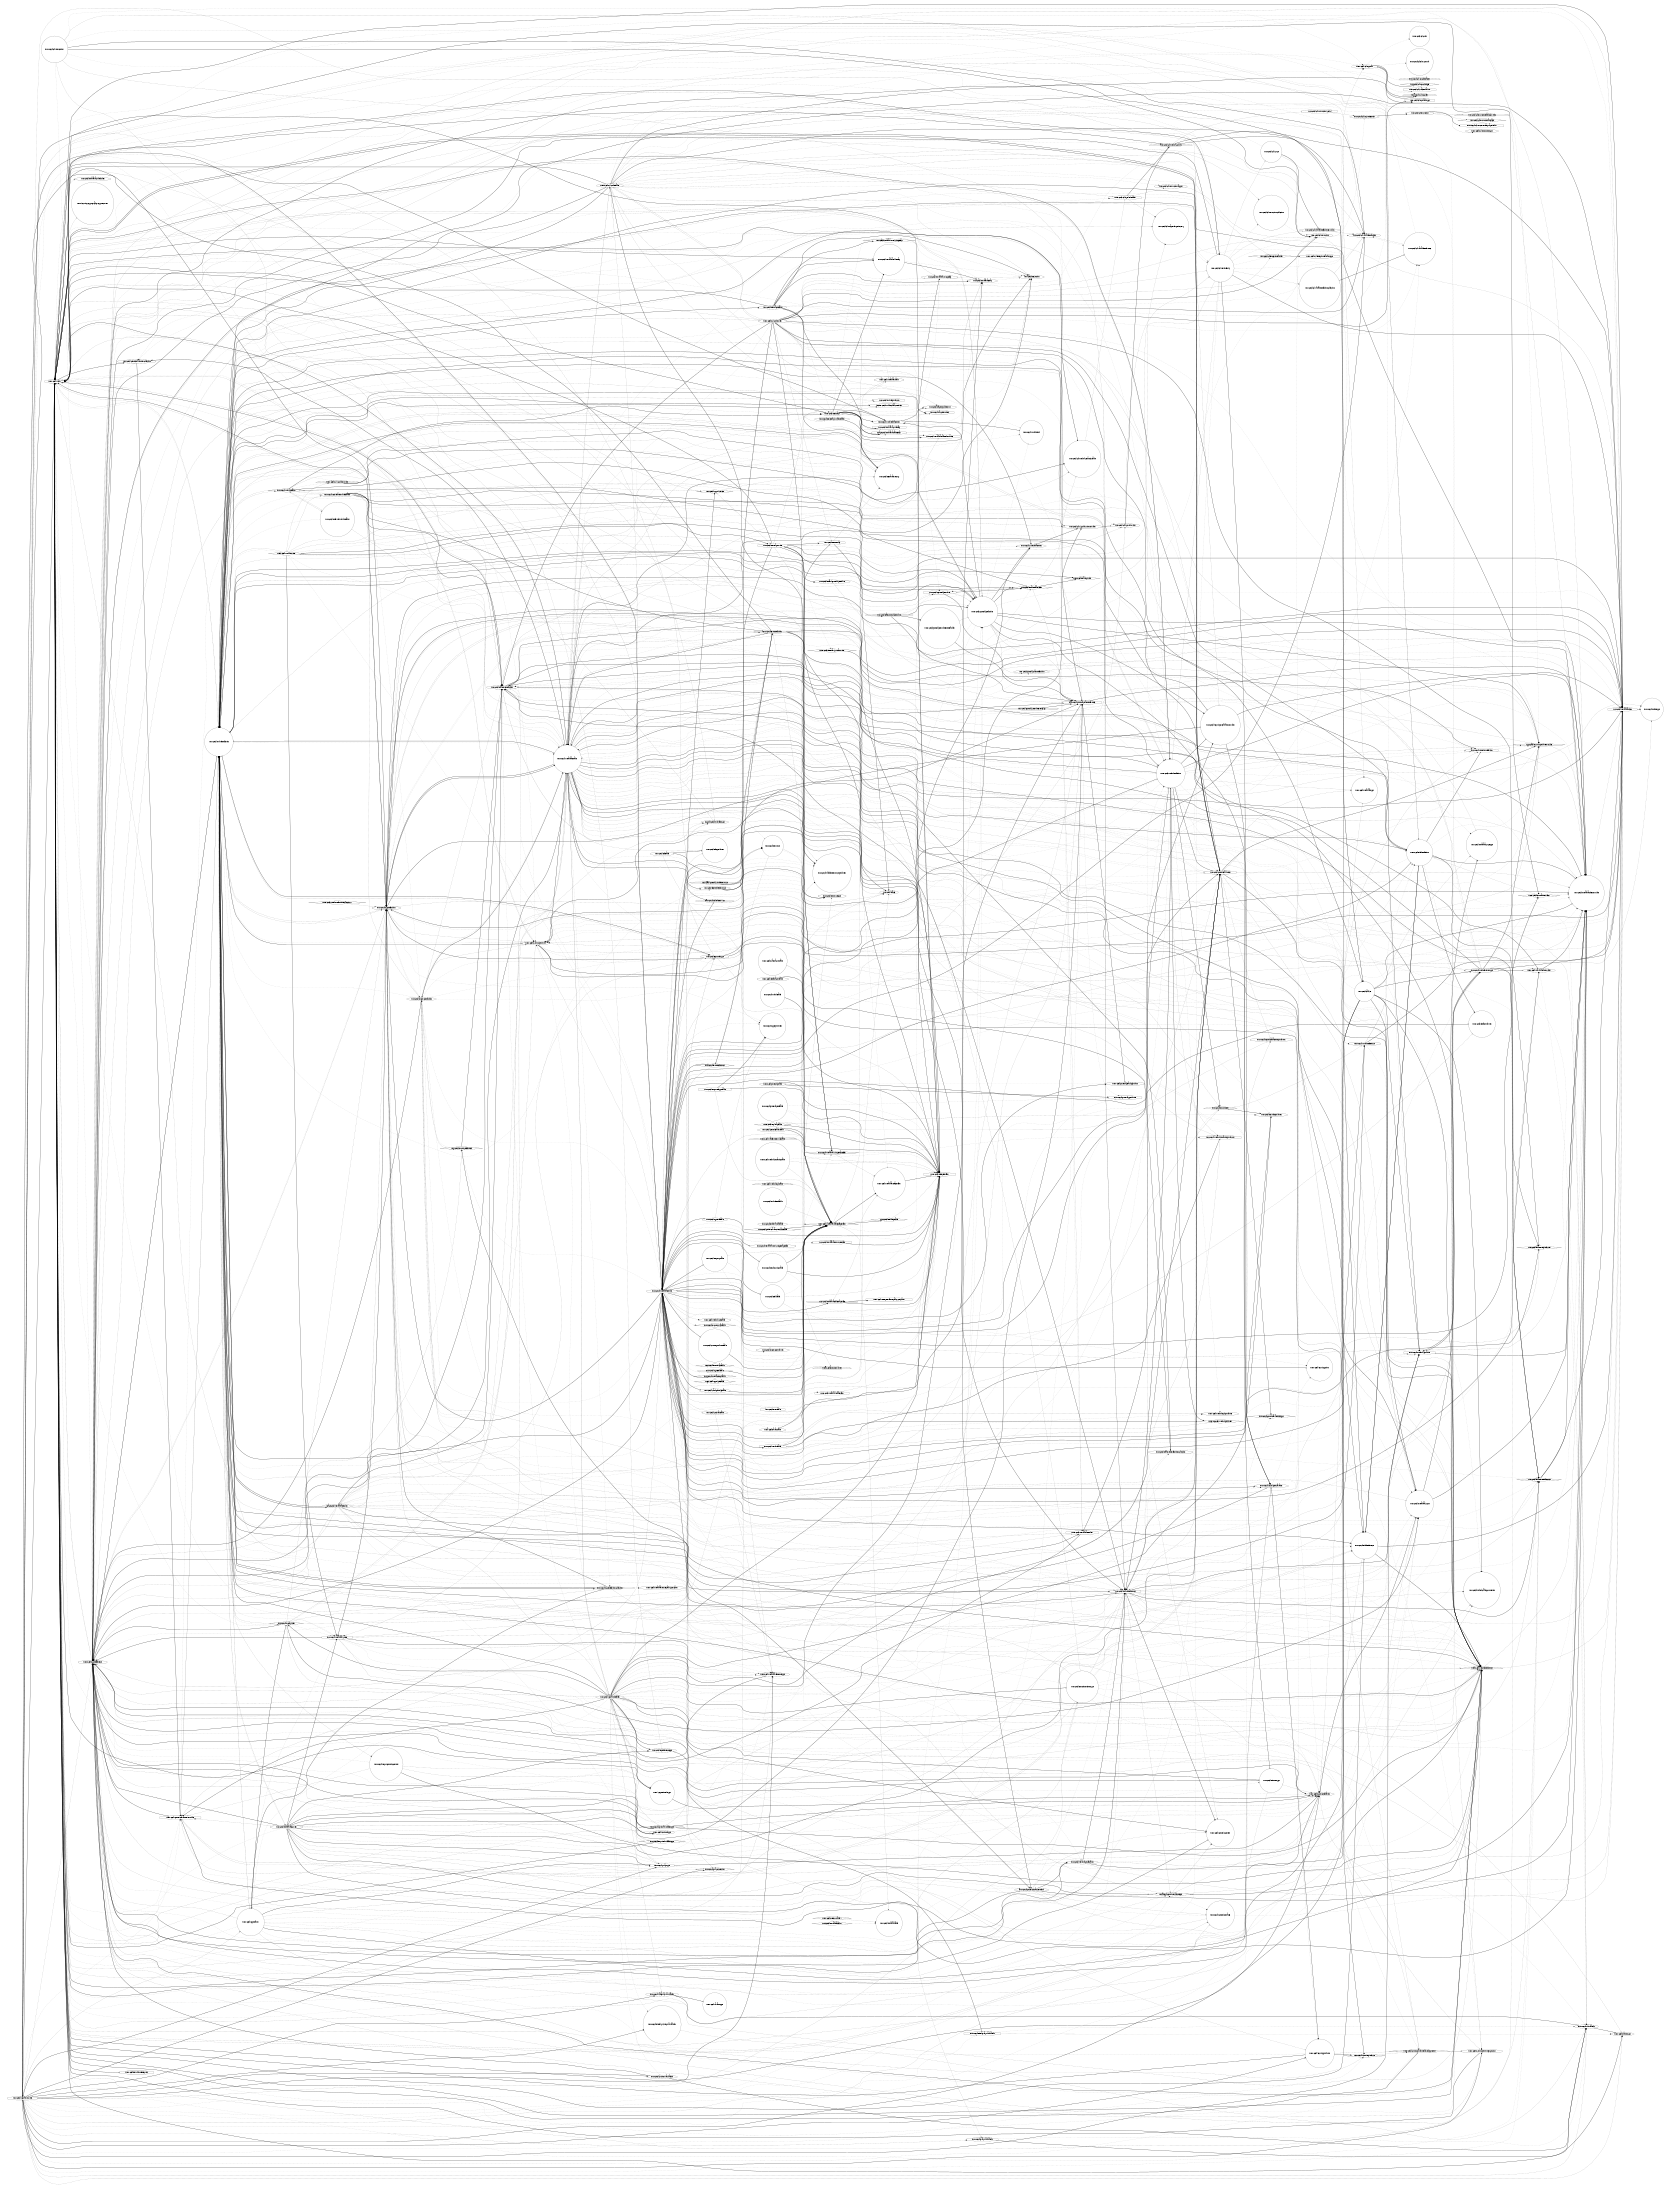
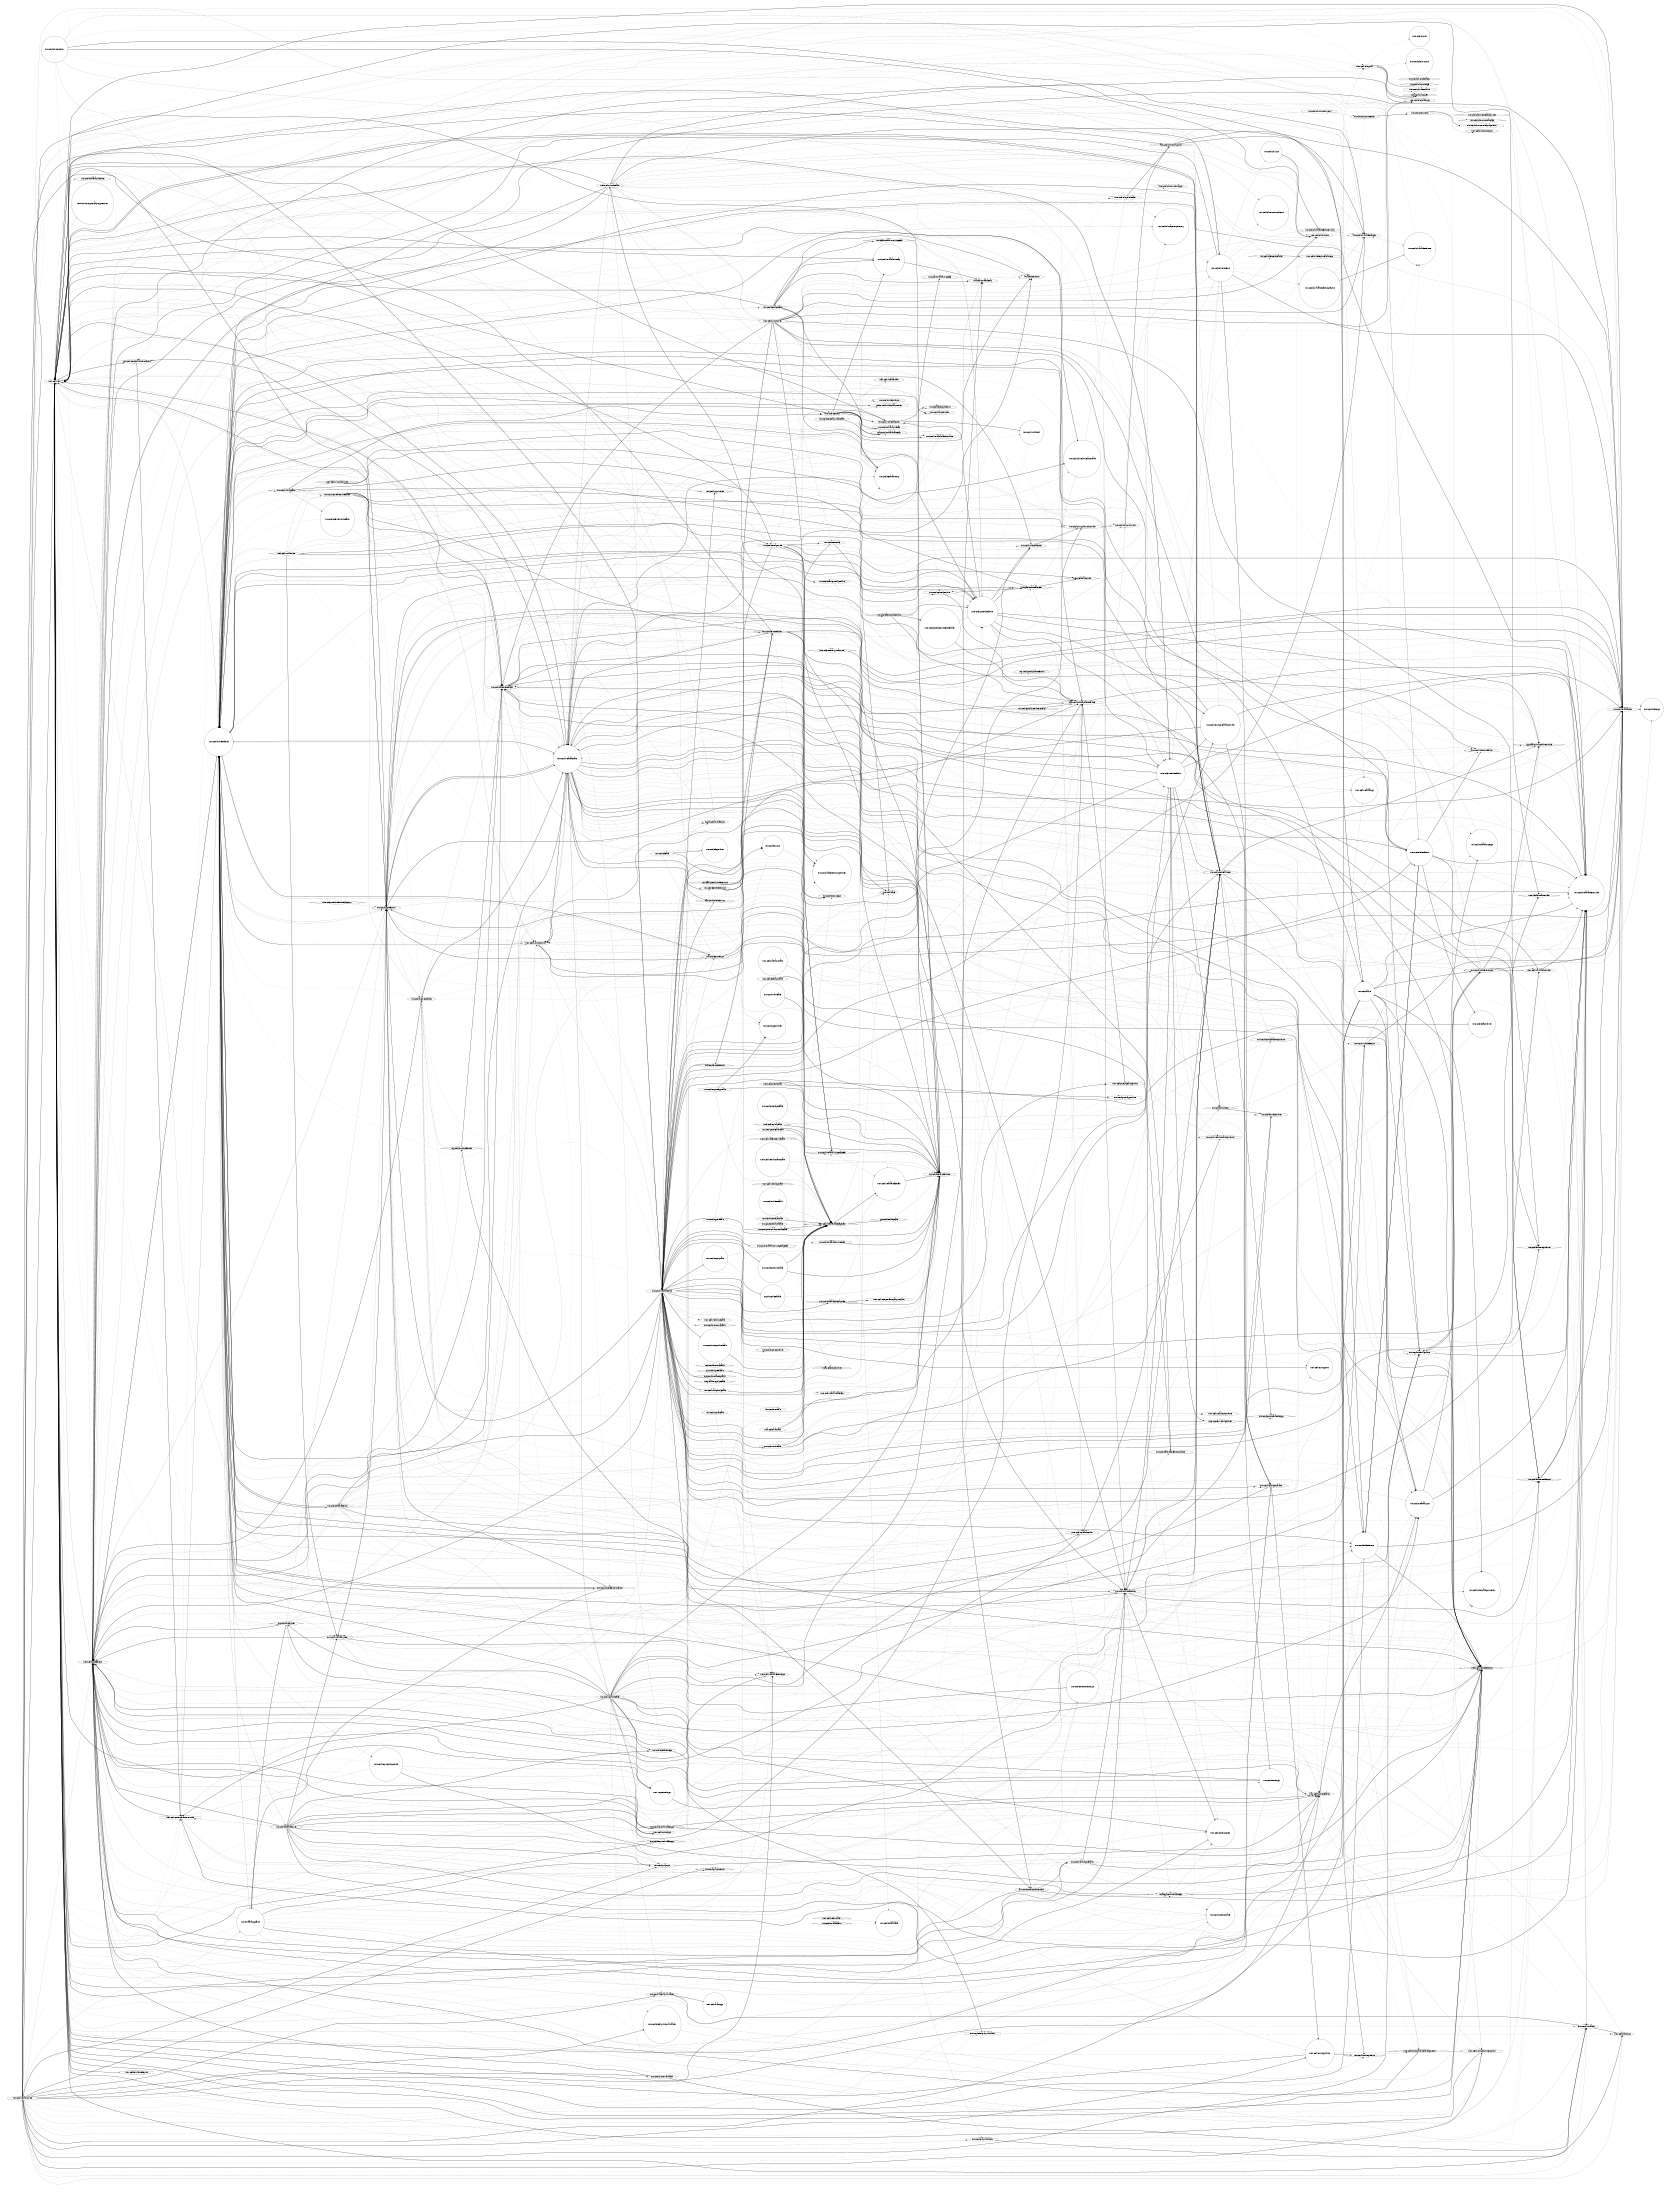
(318, 350) -> (318, 350)
(940, 1174) -> (940, 1174)
none -> (773, 1219)
(773, 1297) -> (773, 1297)
(715, 1382) -> (715, 1382)
(337, 1506) -> (337, 1506)
(662, 1588) -> none
(251, 1922) -> (251, 1922)
(149, 2040) -> (149, 2040)
